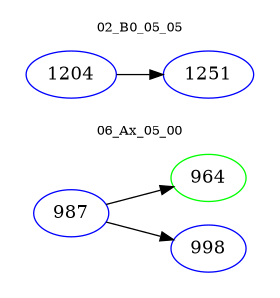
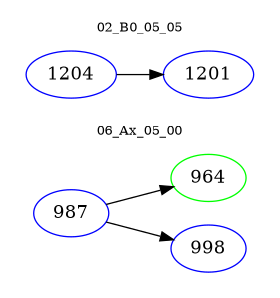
(209, 75) -> (209, 75)
